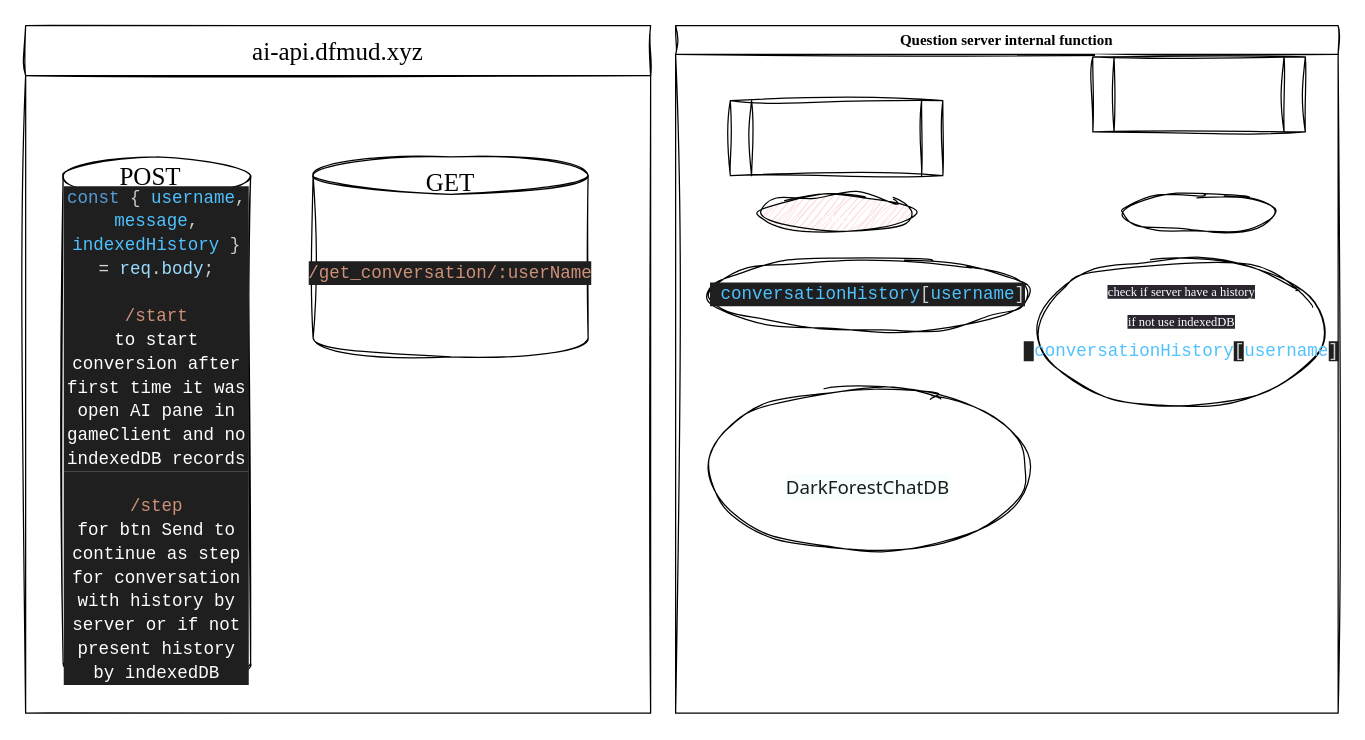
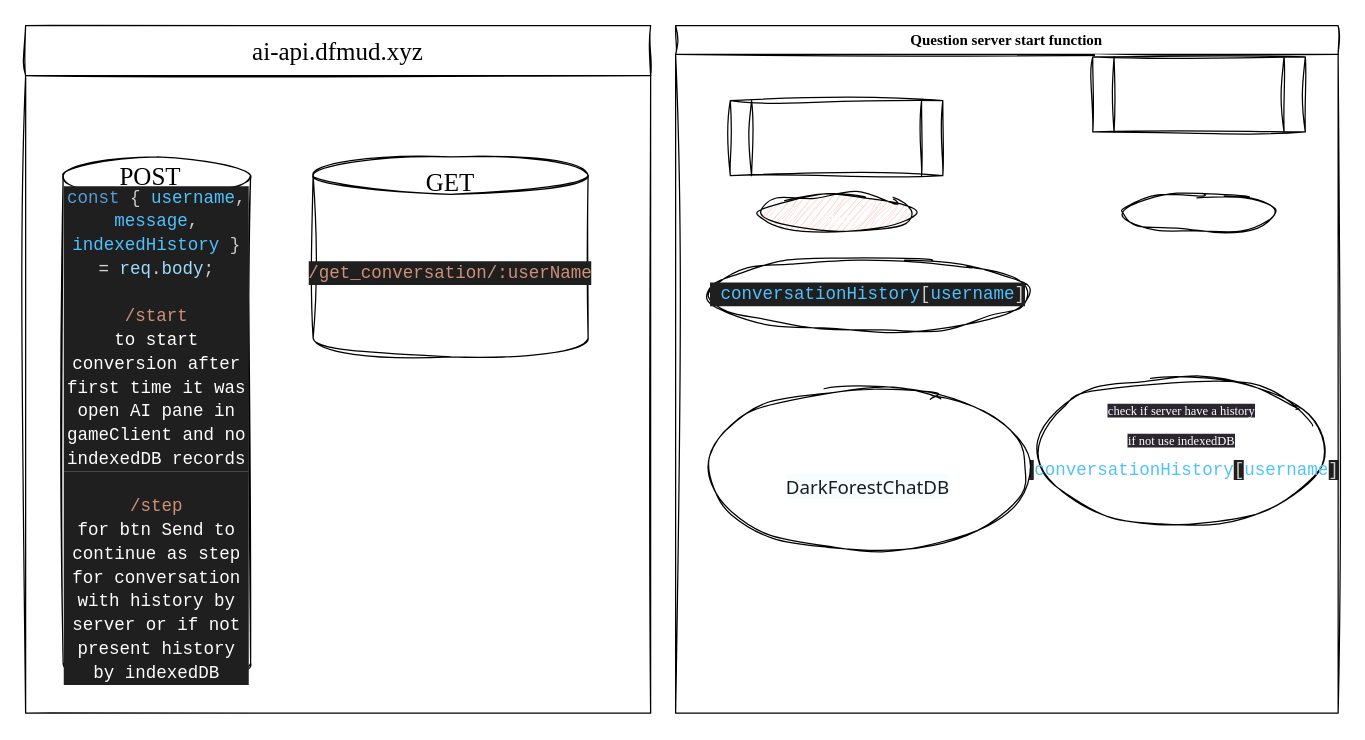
(1007, 41) -> (1007, 41)
(1182, 332) -> (1182, 451)
